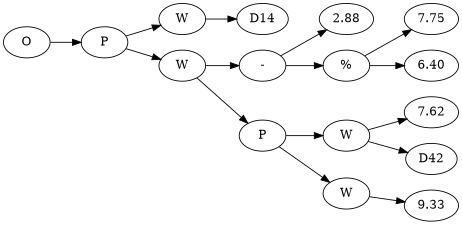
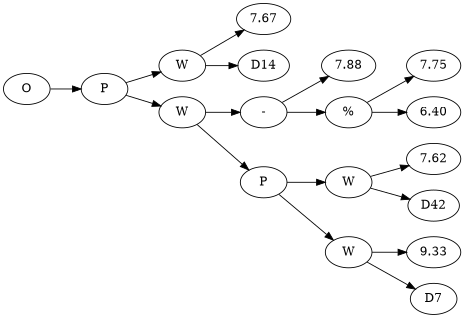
none -> (264, 19)
(346, 19) -> (349, 66)
none -> (434, 299)
